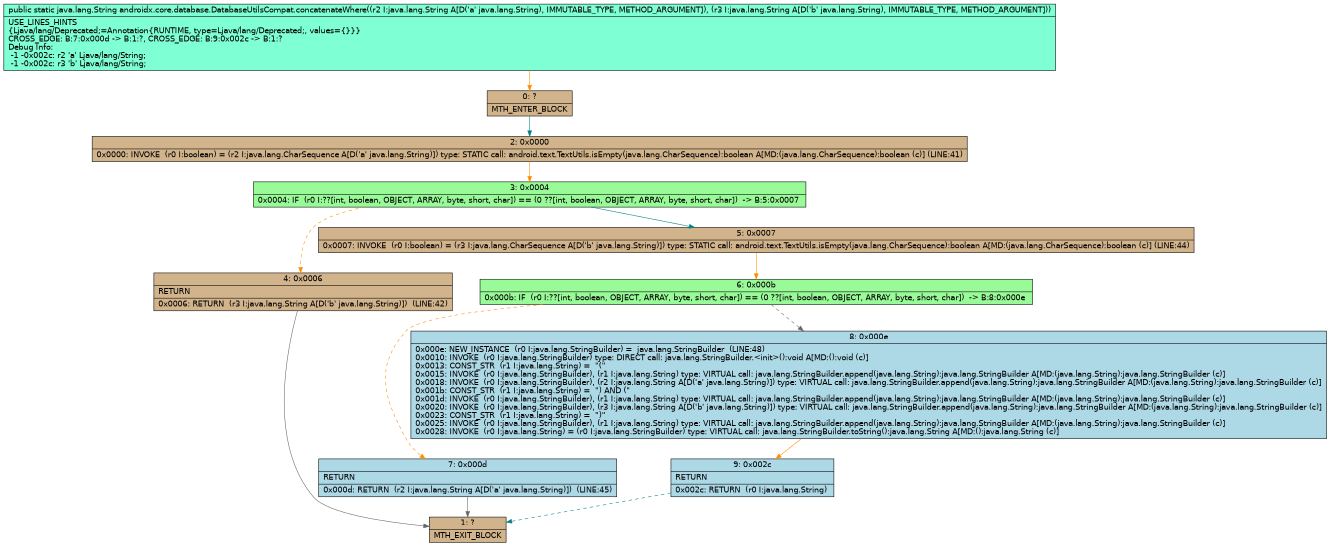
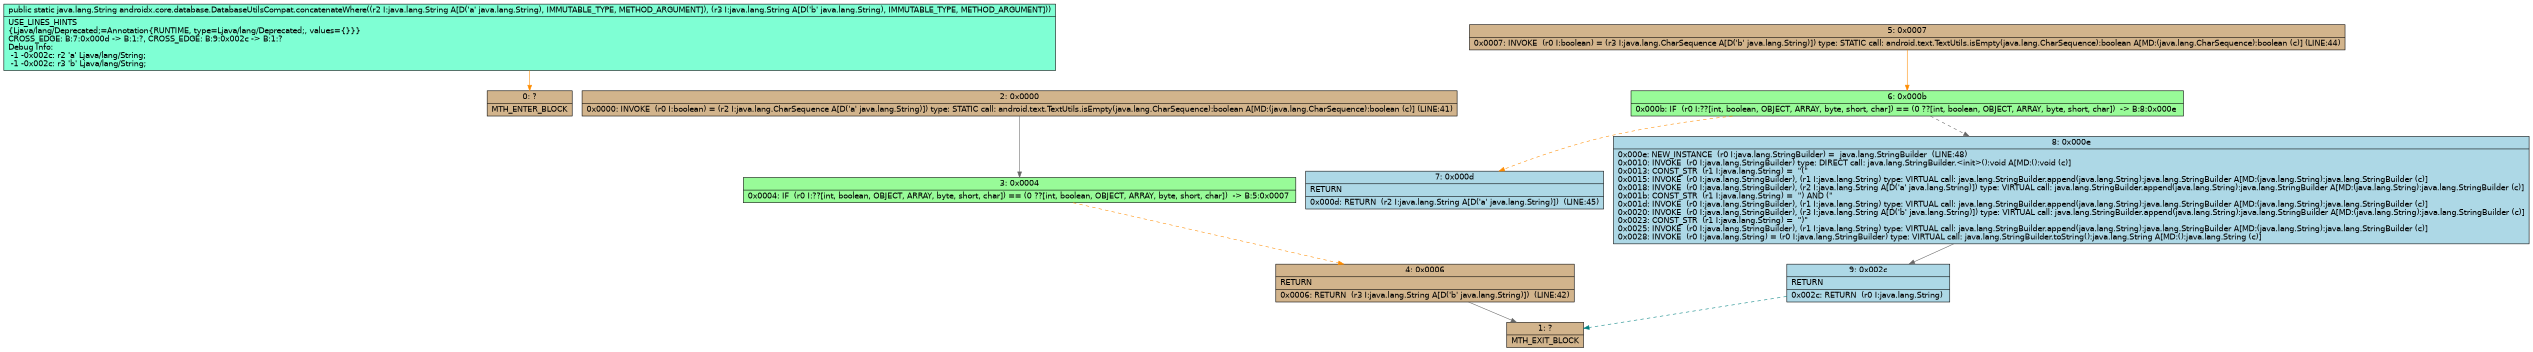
(530, 123) -> none
(530, 169) -> (1020, 144)
(640, 217) -> none
(791, 447) -> (1934, 253)
(468, 504) -> none
